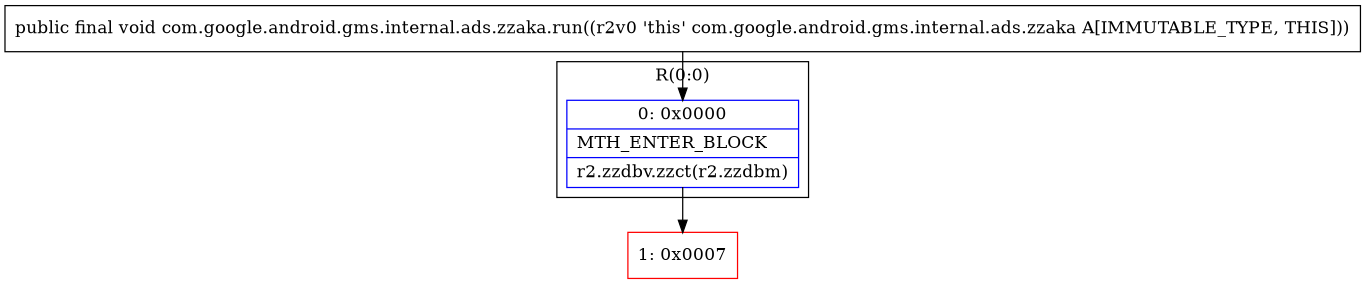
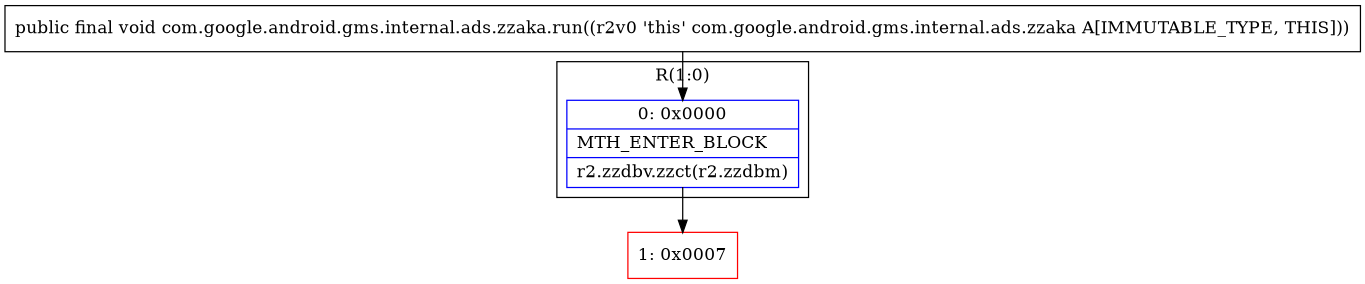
(683, 76) -> (683, 76)
